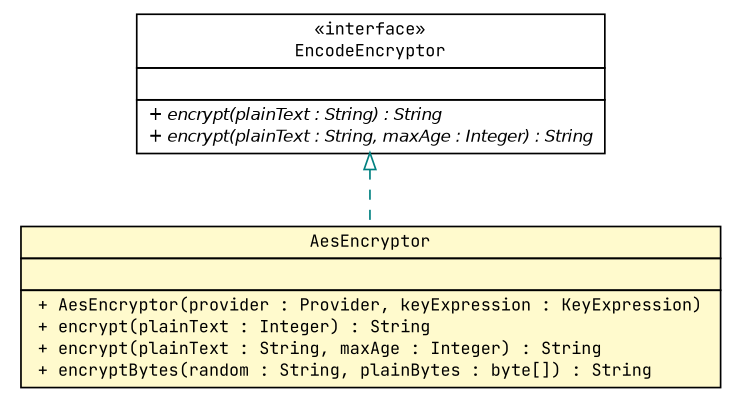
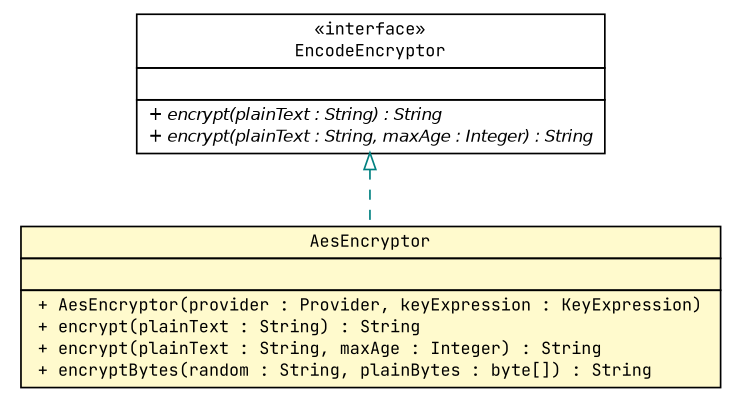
(235, 327) -> (230, 327)
